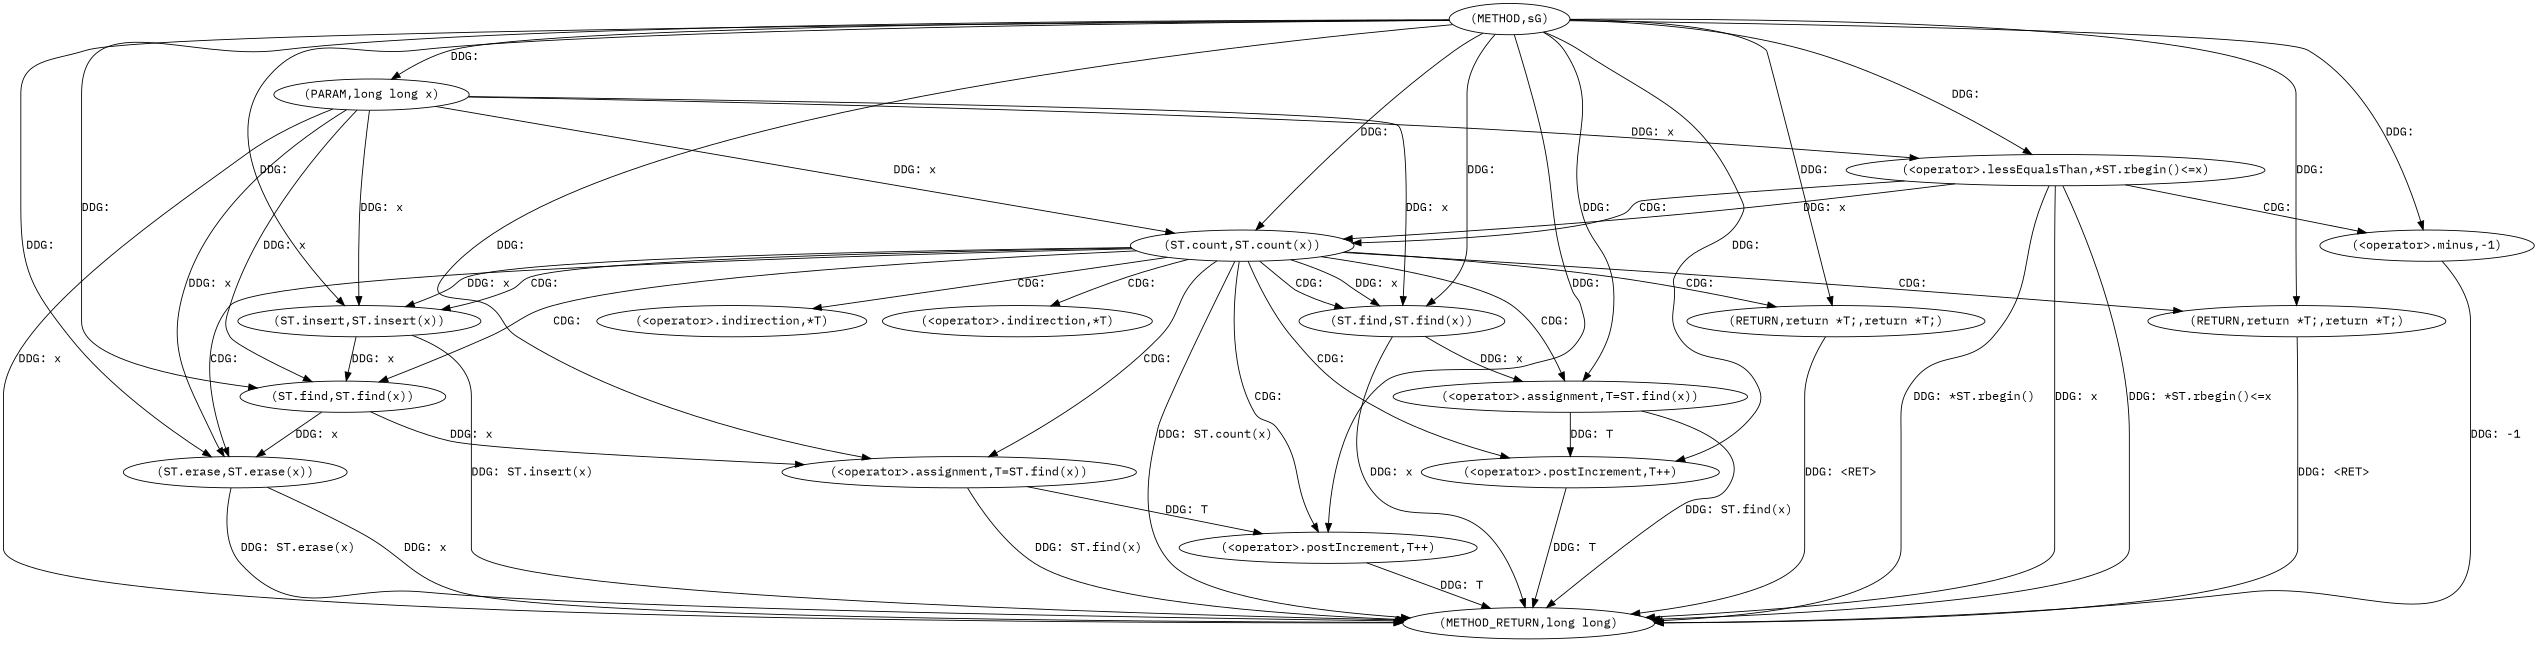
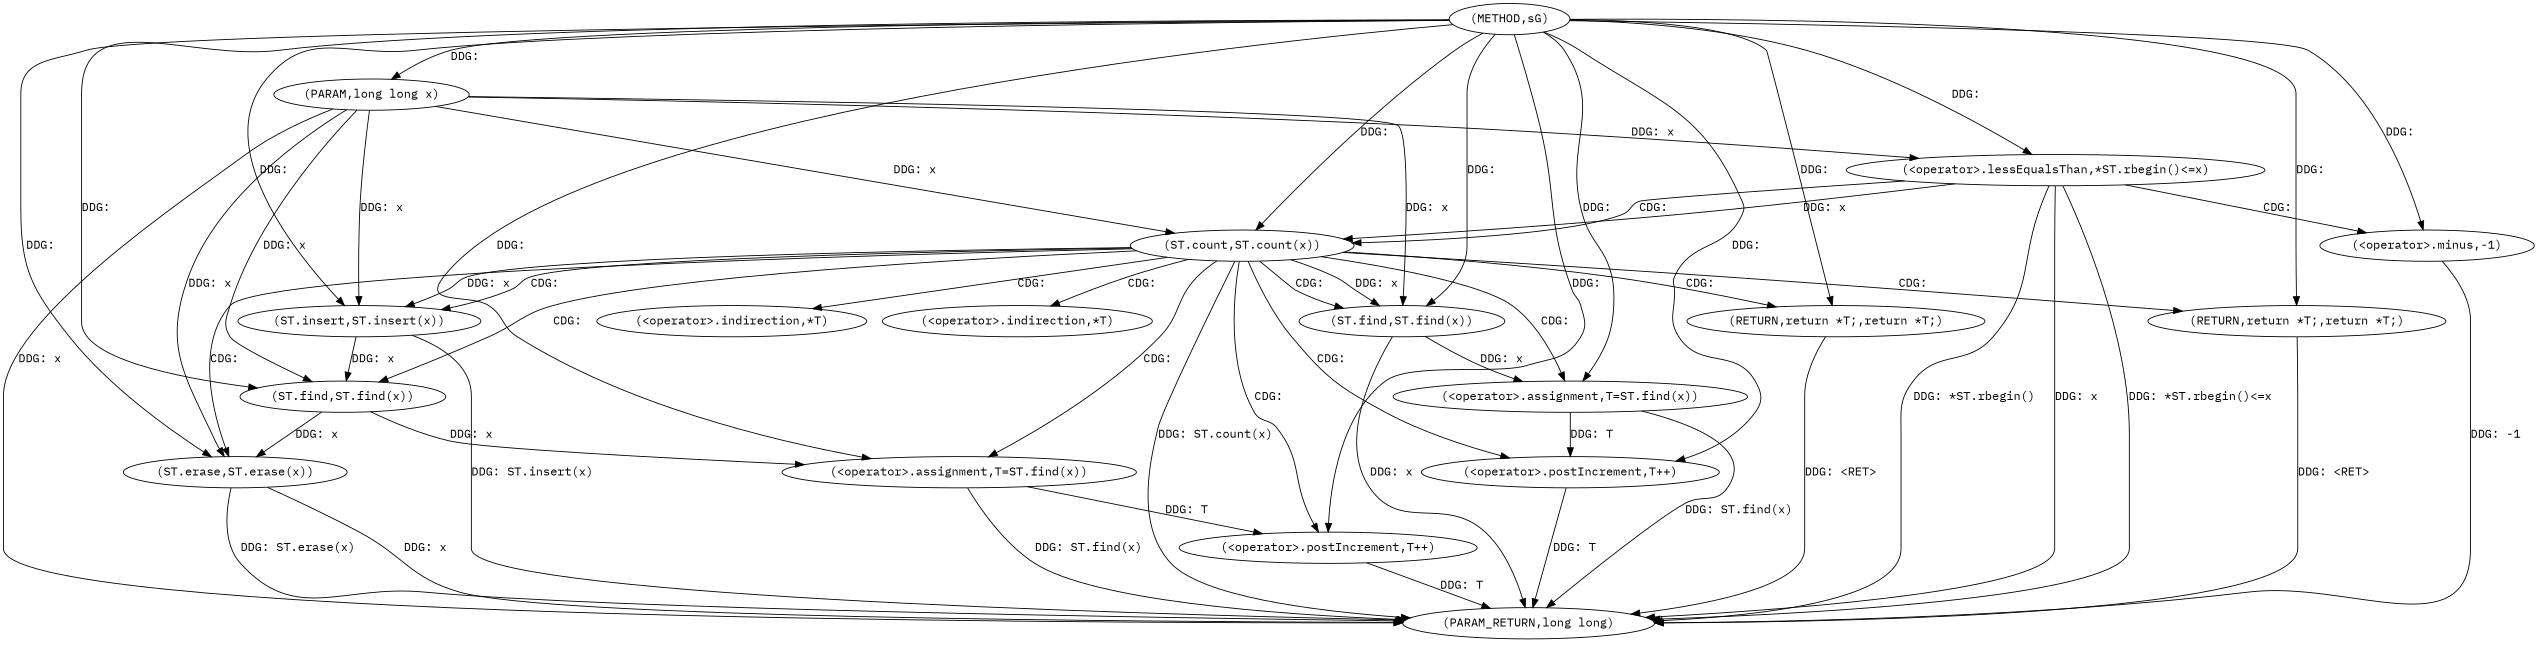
(1529, 623) -> (1529, 623)
